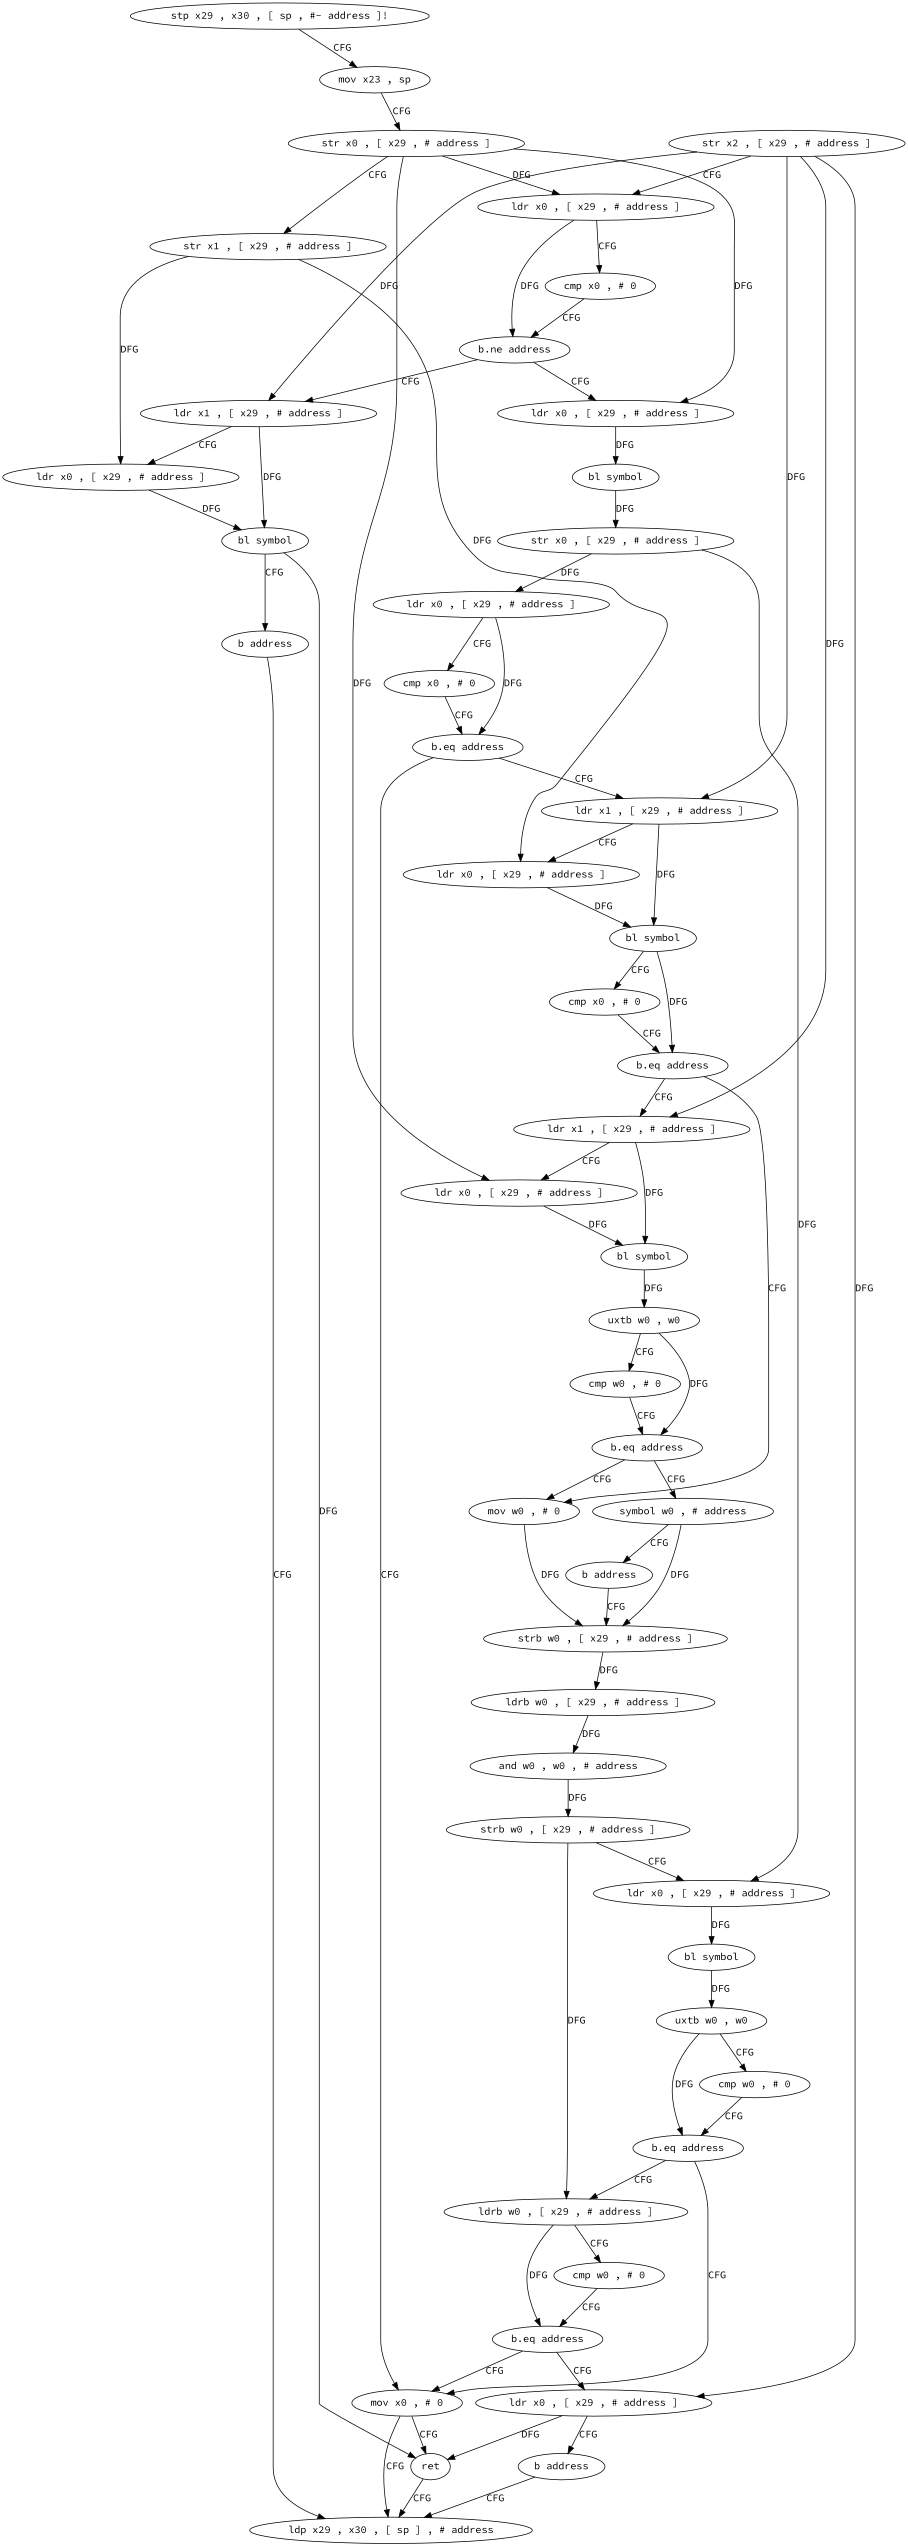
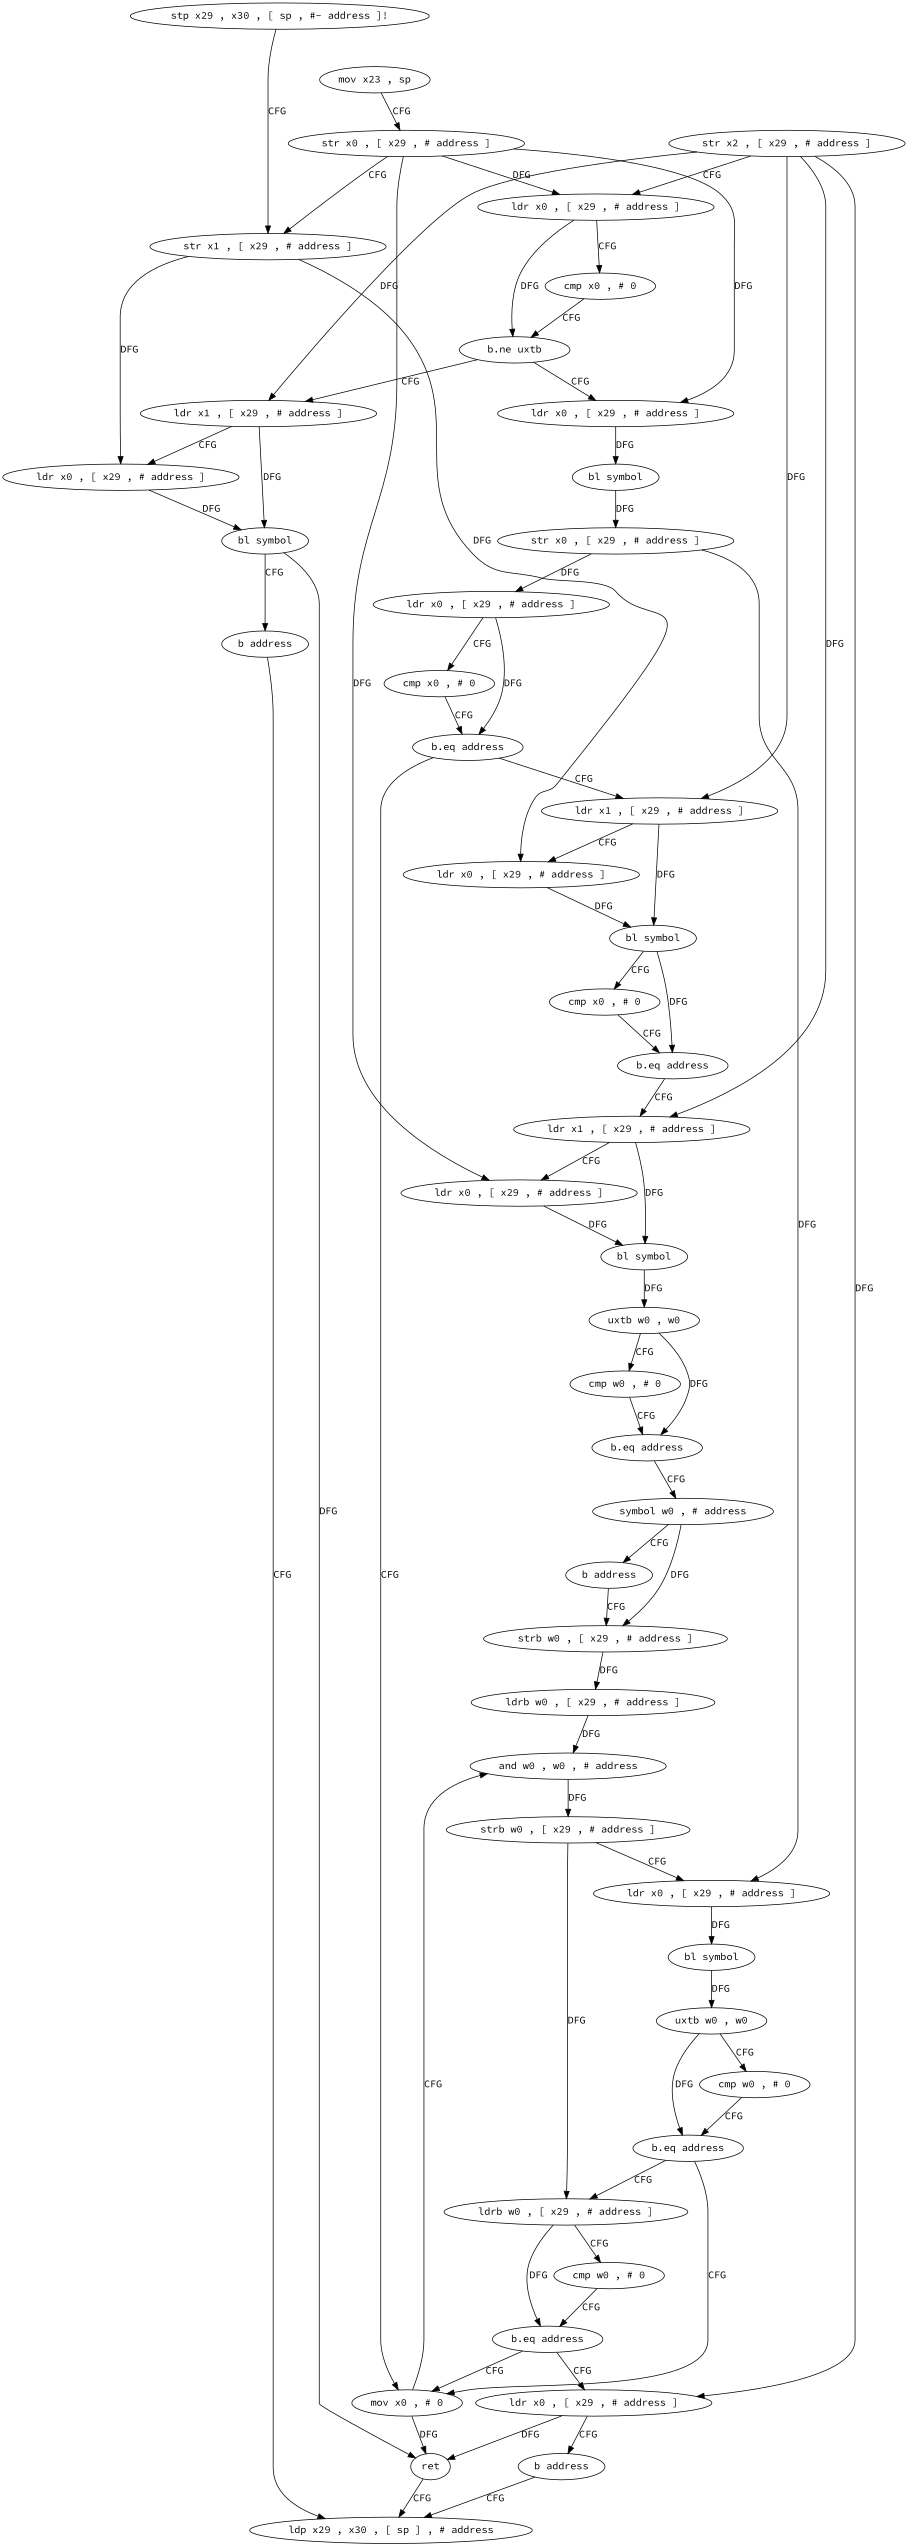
(325, 46) -> (268, 127)
(515, 350) -> (515, 350)
(524, 1511) -> none
(429, 2435) -> (429, 2435)
(385, 2462) -> (424, 2068)
